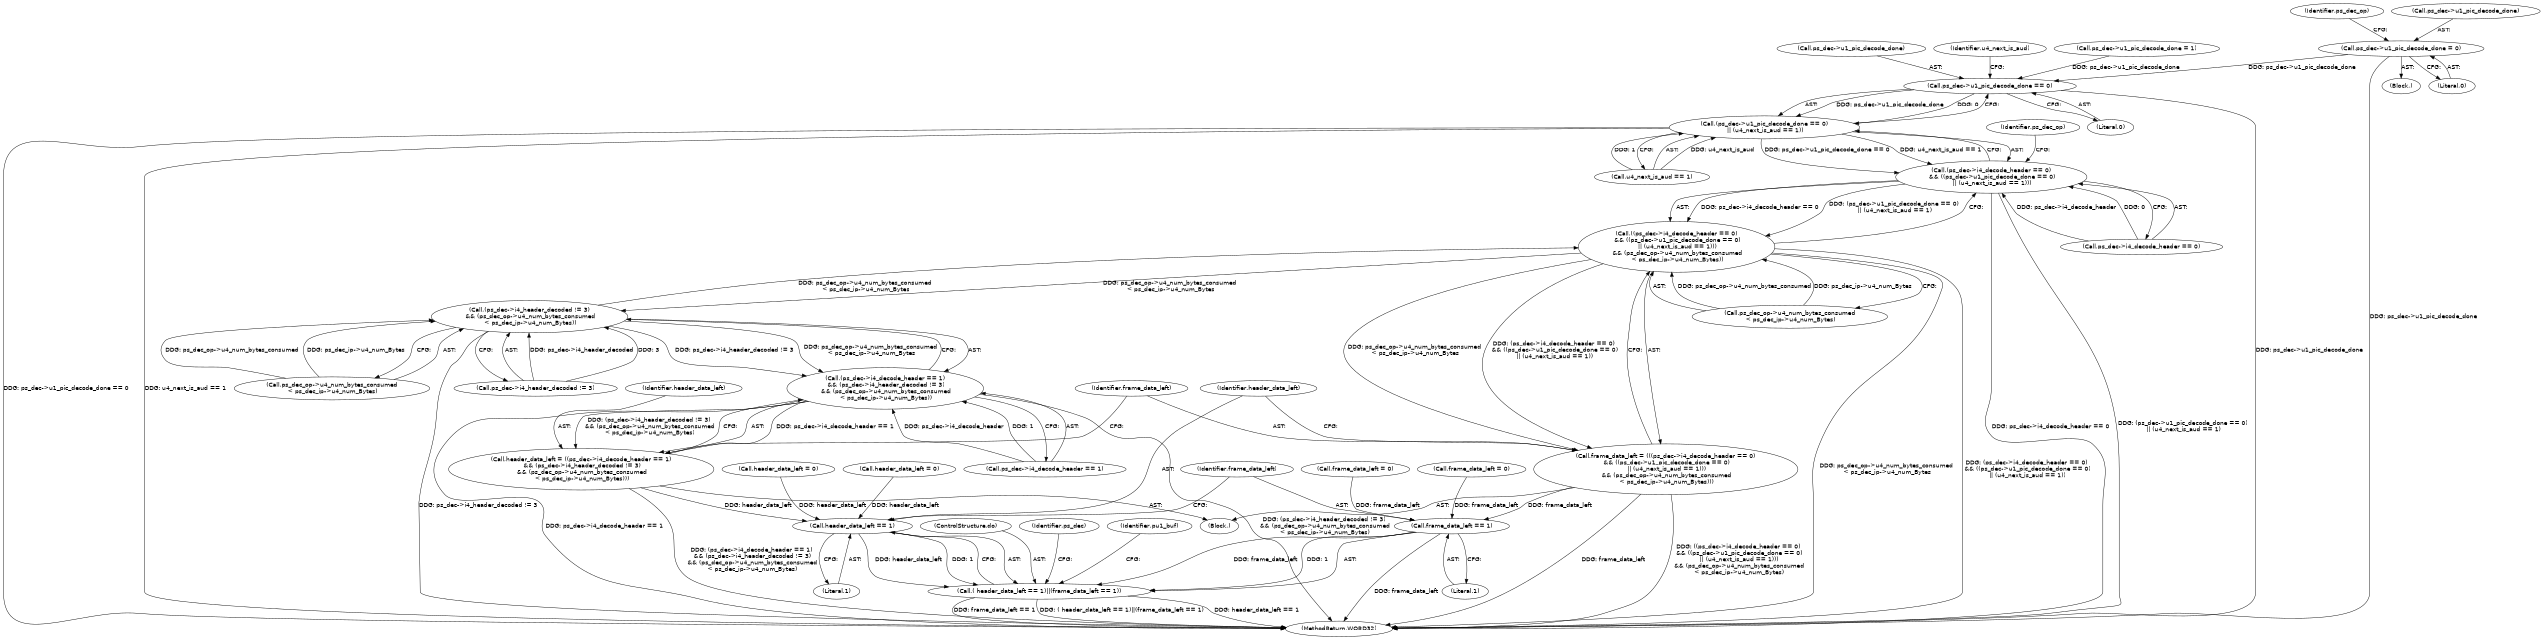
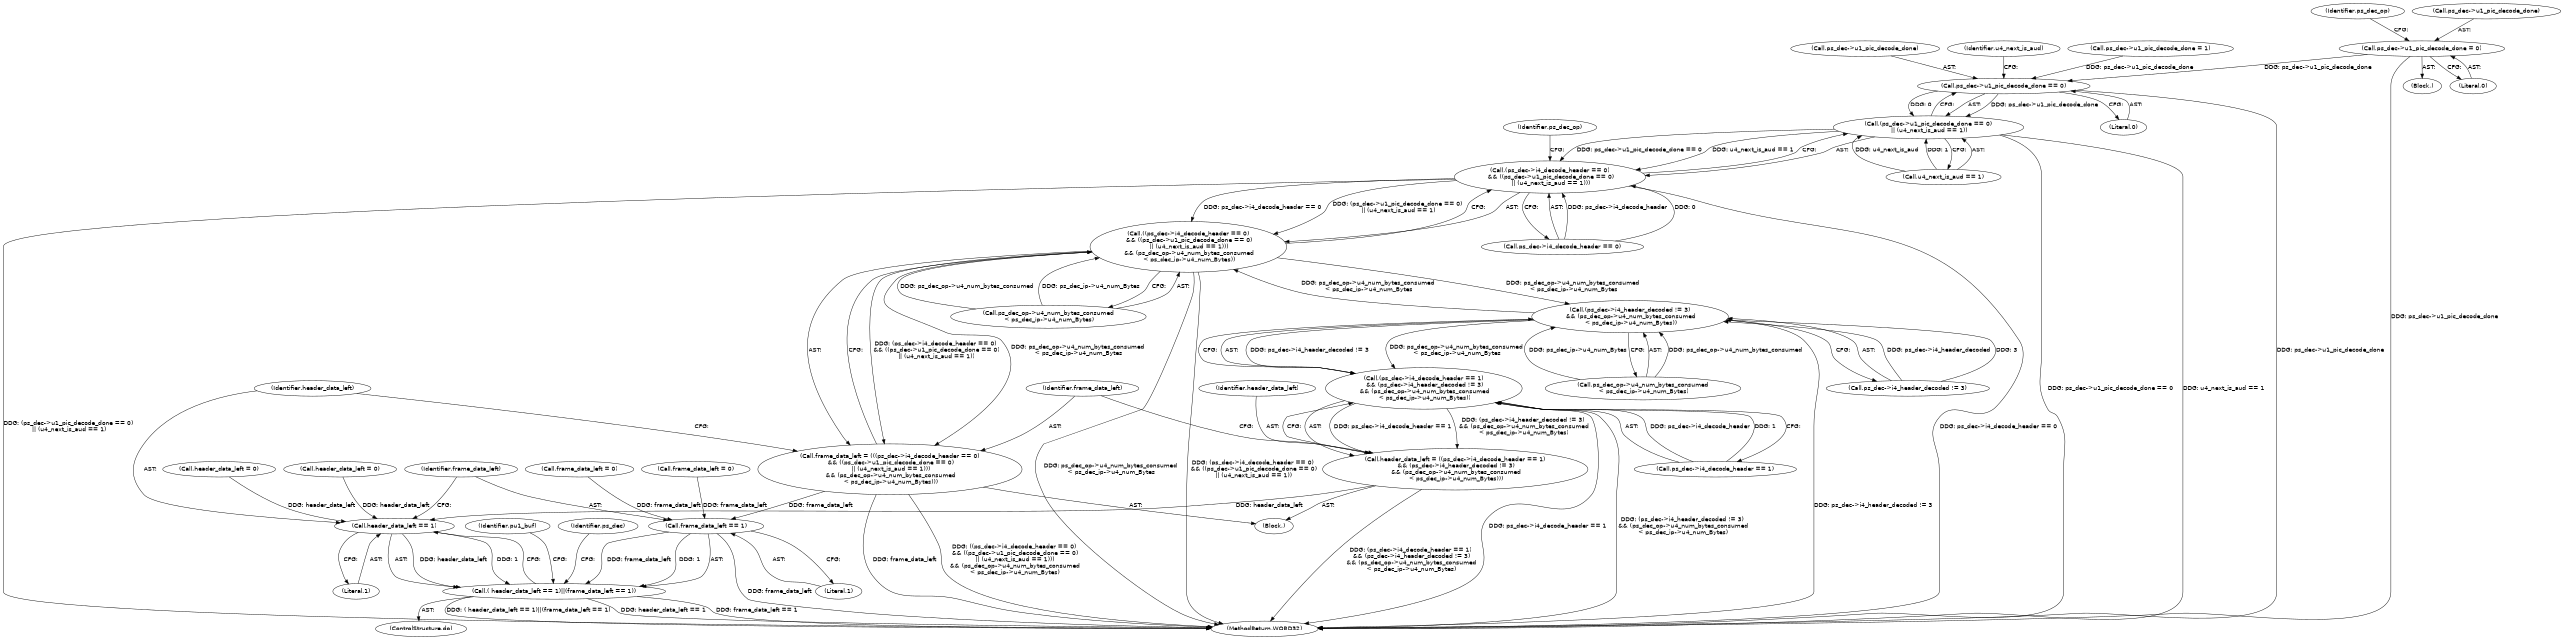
(1028, 548) -> (442, 601)
